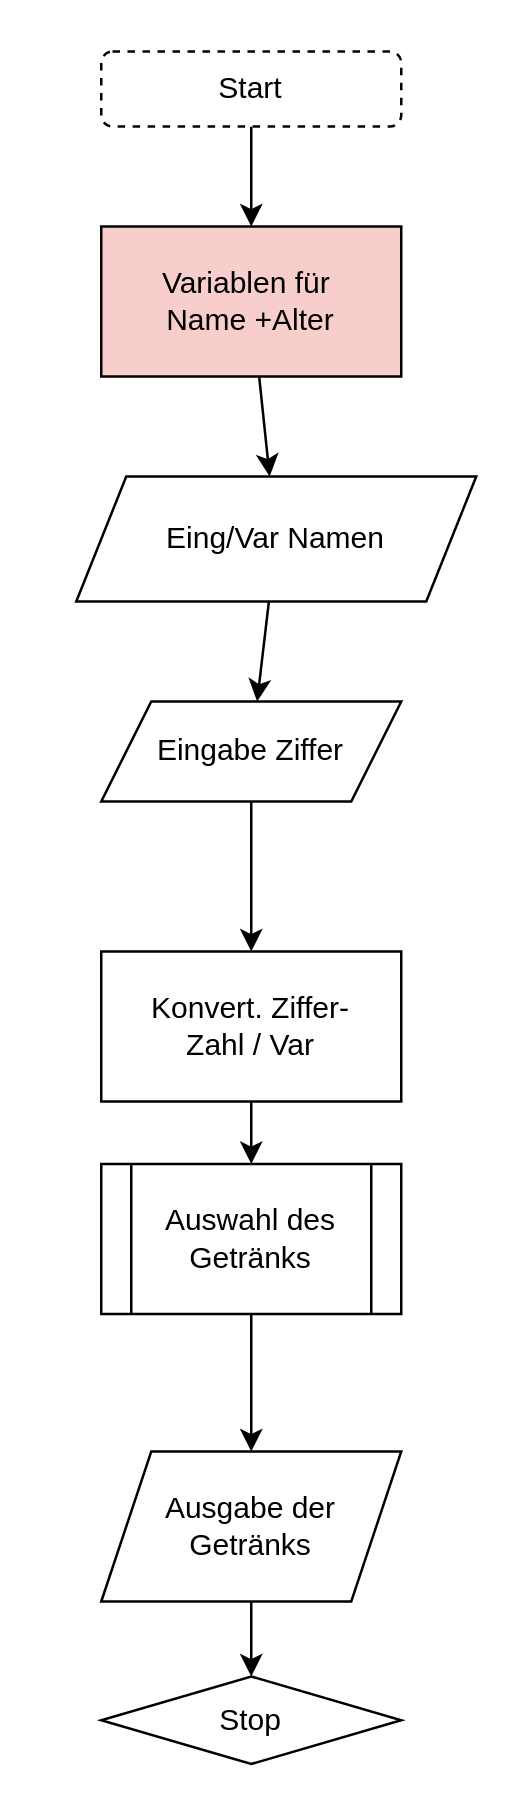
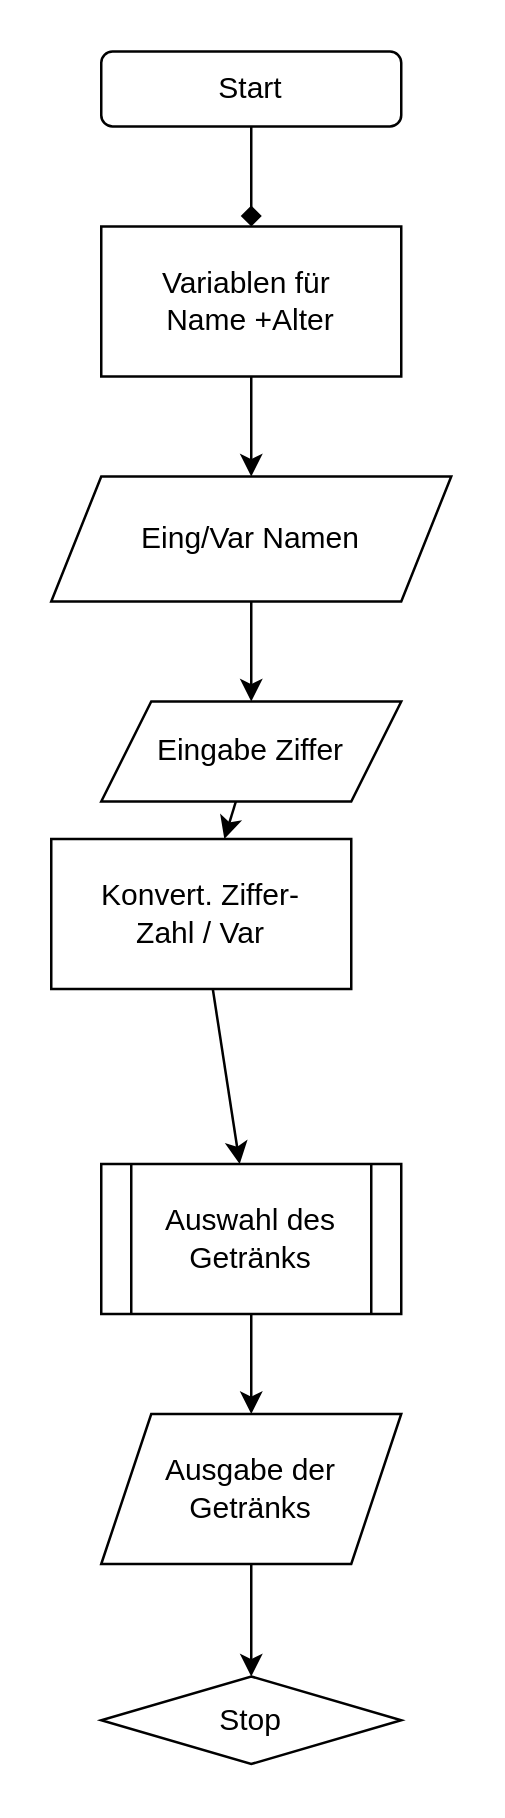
(251, 89) -> (251, 89)
(251, 207) -> (251, 206)
(251, 301) -> (251, 301)
(276, 539) -> (251, 539)
(251, 1026) -> (201, 914)
(251, 1526) -> (251, 1489)
